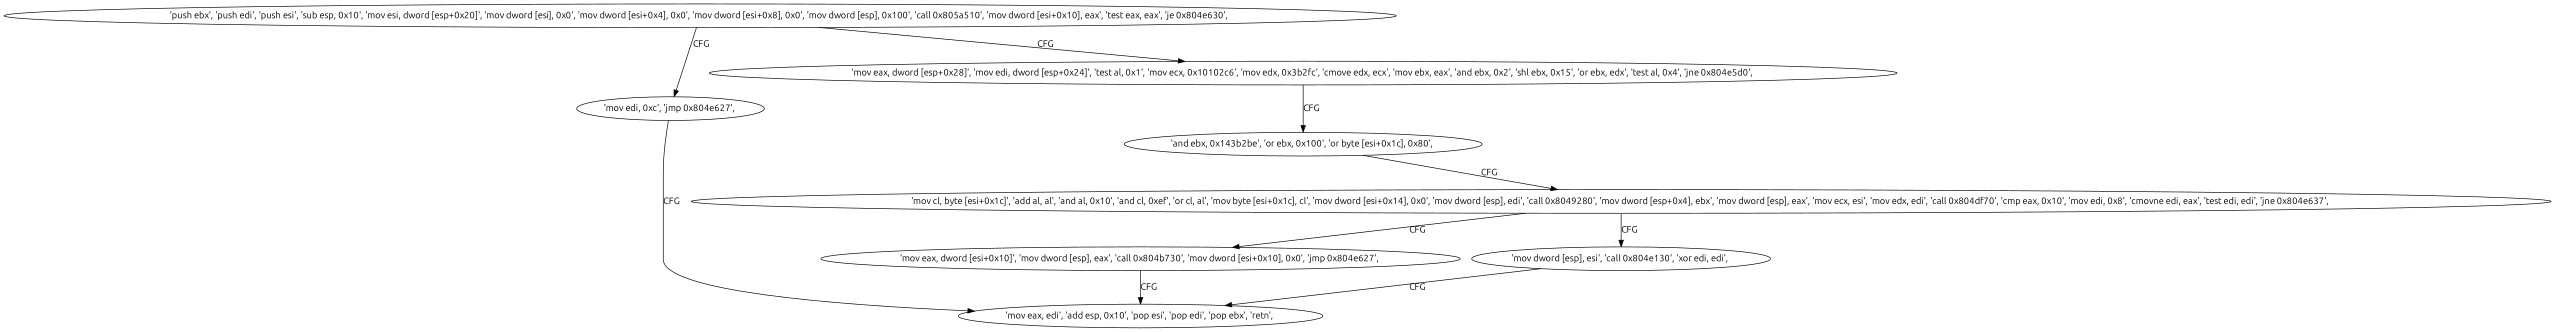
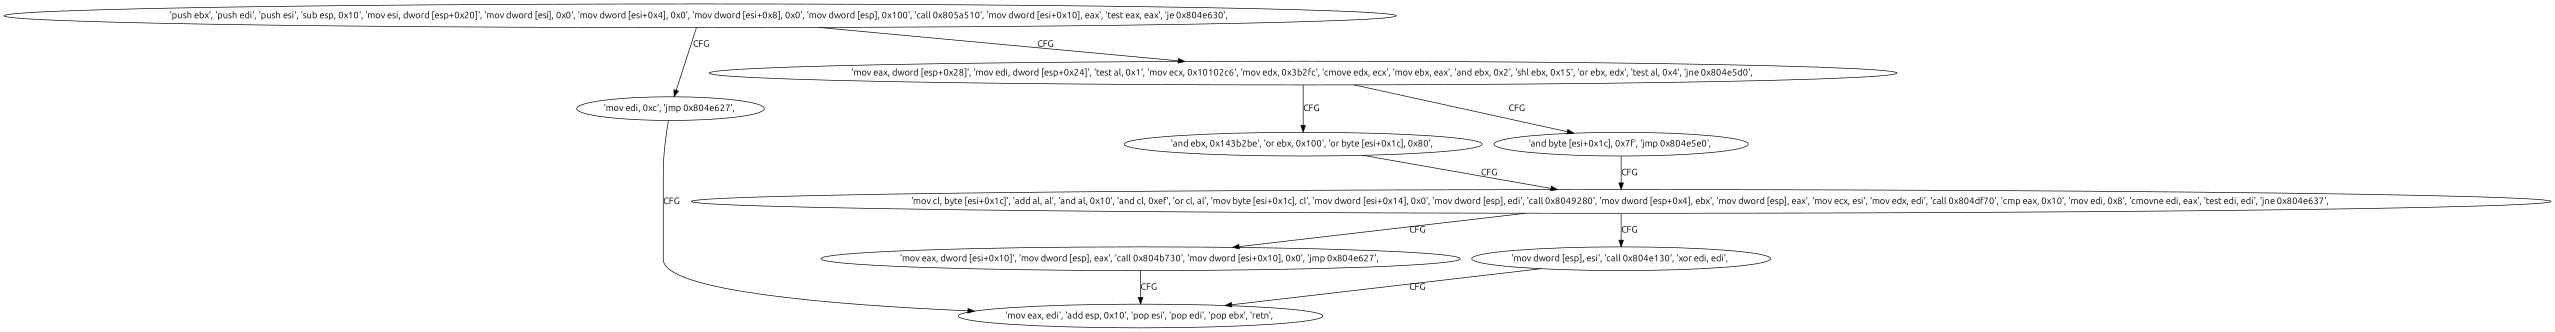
none -> (1621, 144)
